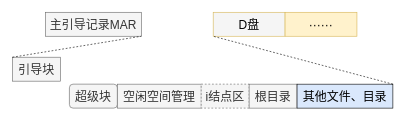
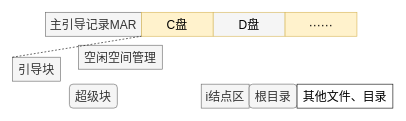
none -> (177, 24)
(303, 60) -> none
(159, 96) -> (120, 57)
(225, 96) -> (225, 96)
(273, 96) -> (273, 96)
(345, 96) -> (345, 96)
